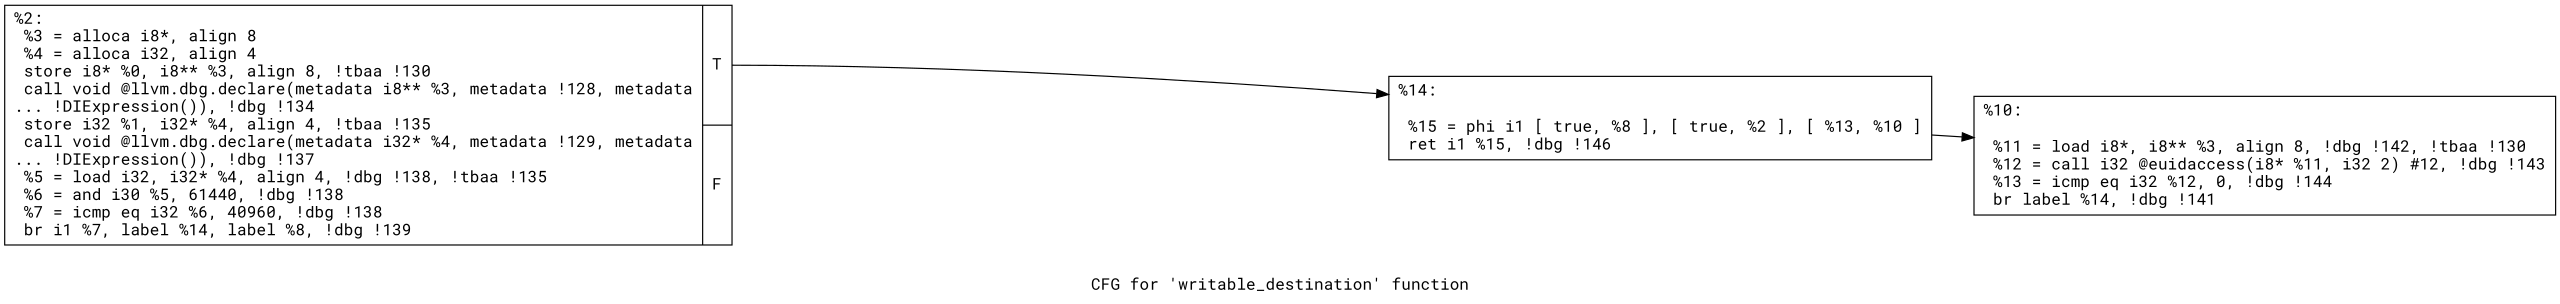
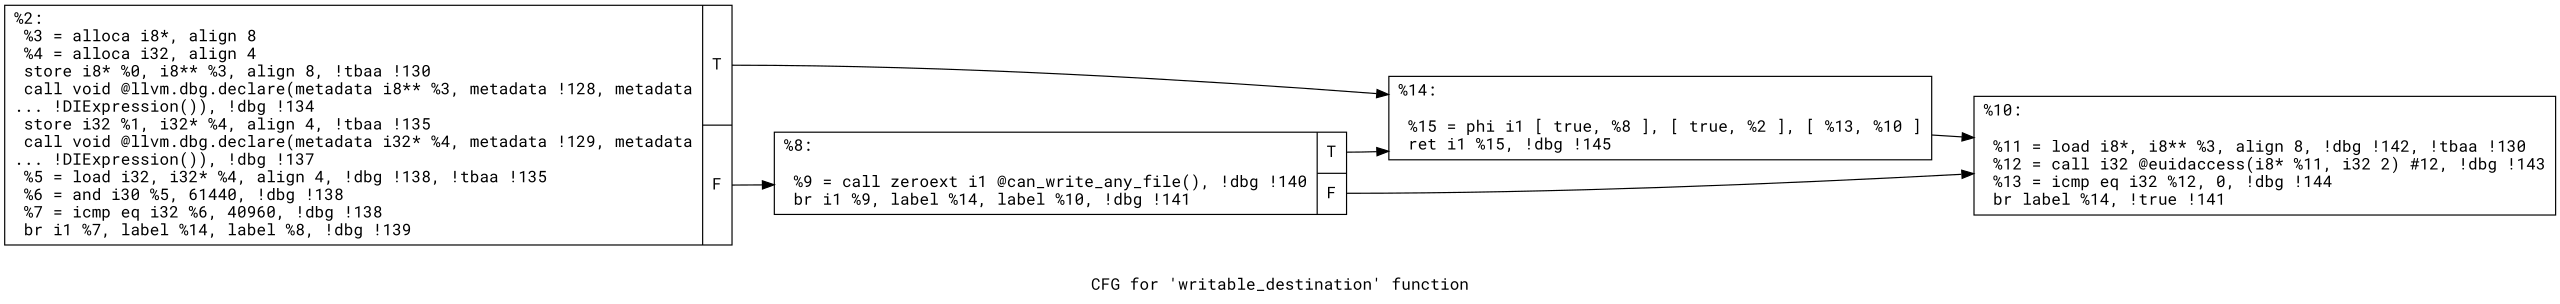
(1505, 145) -> (1505, 145)
none -> (1060, 173)
(2100, 200) -> (2105, 200)
